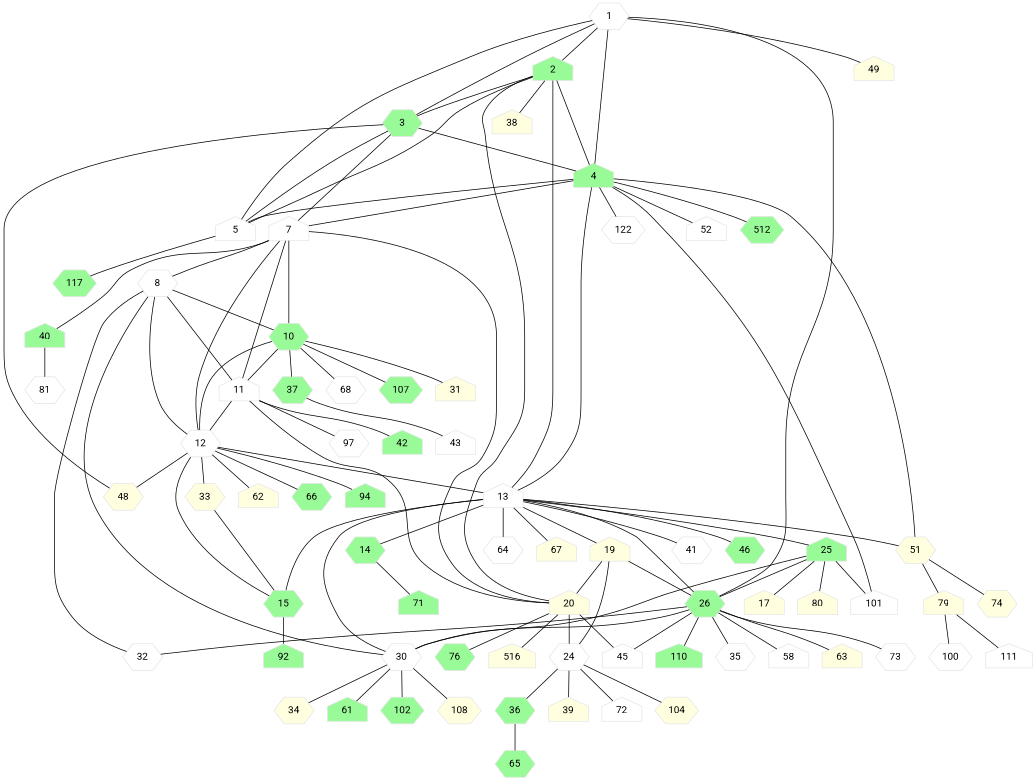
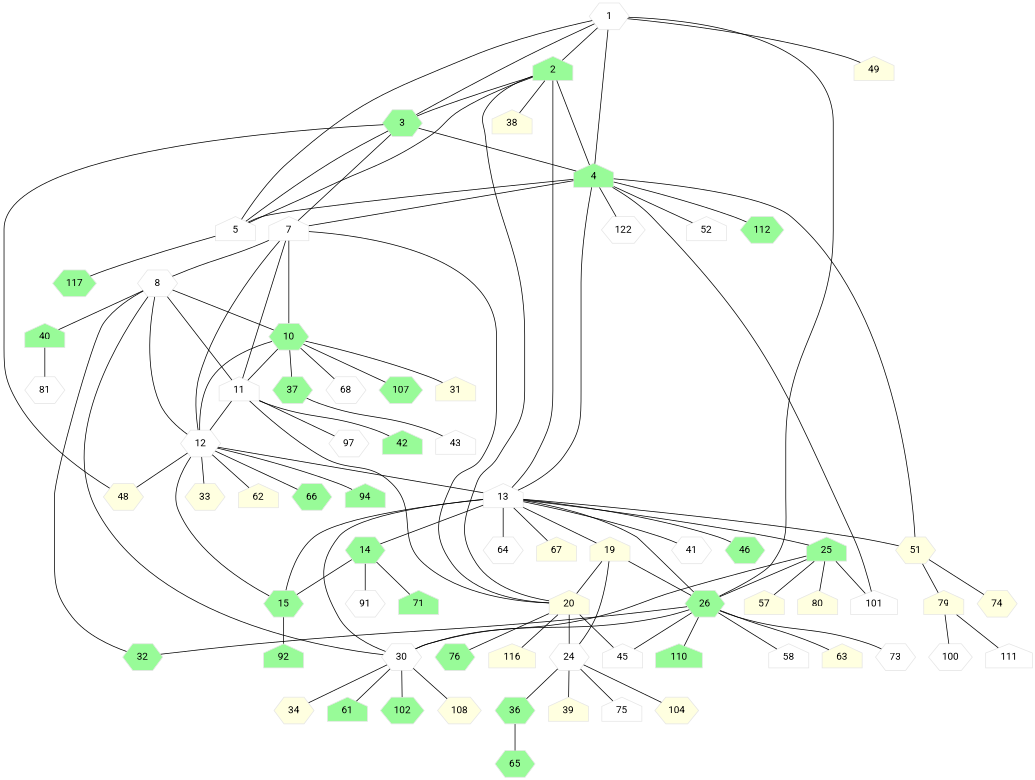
(762, 230) -> (762, 230)
(152, 261) -> (101, 310)
(244, 550) -> (328, 574)
none -> (365, 604)
(764, 604) -> (764, 604)
(143, 657) -> (143, 657)
(512, 657) -> (512, 657)
(735, 657) -> none
(622, 711) -> (622, 711)
